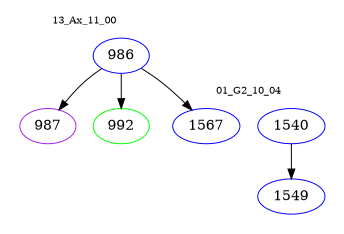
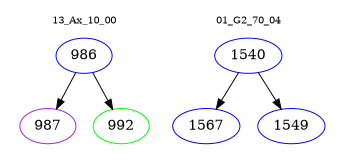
(85, 21) -> (85, 21)
(171, 91) -> (230, 86)
(249, 91) -> (249, 21)
